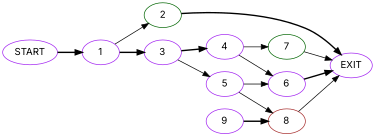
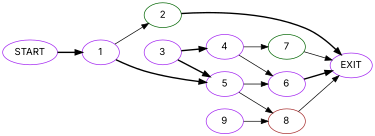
(128, 52) -> (157, 74)
(191, 67) -> (191, 67)
(252, 121) -> (252, 121)
